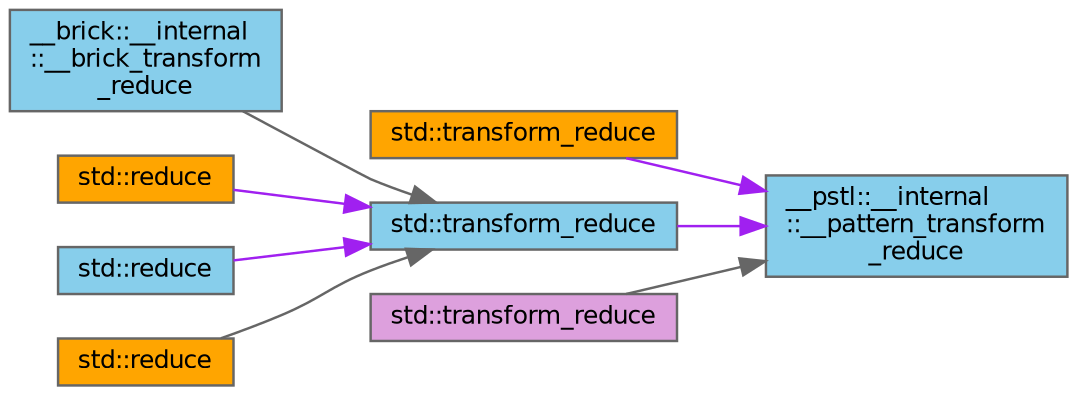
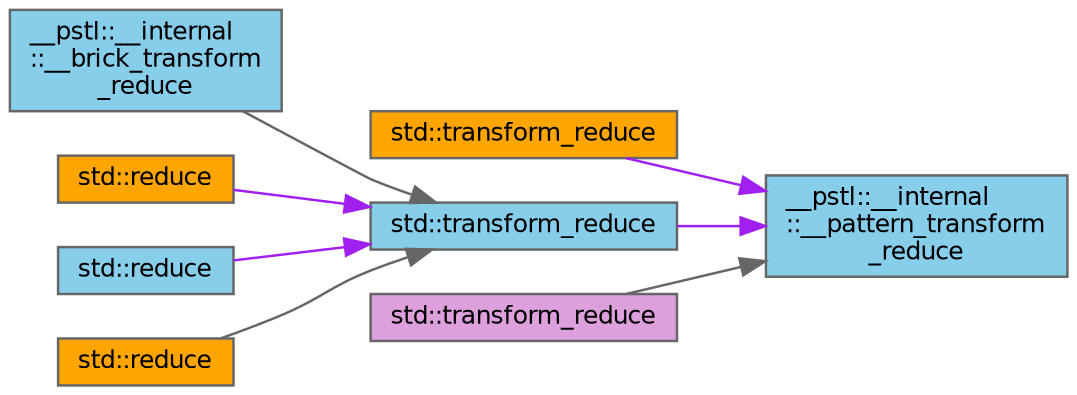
(146, 61) -> (146, 61)
